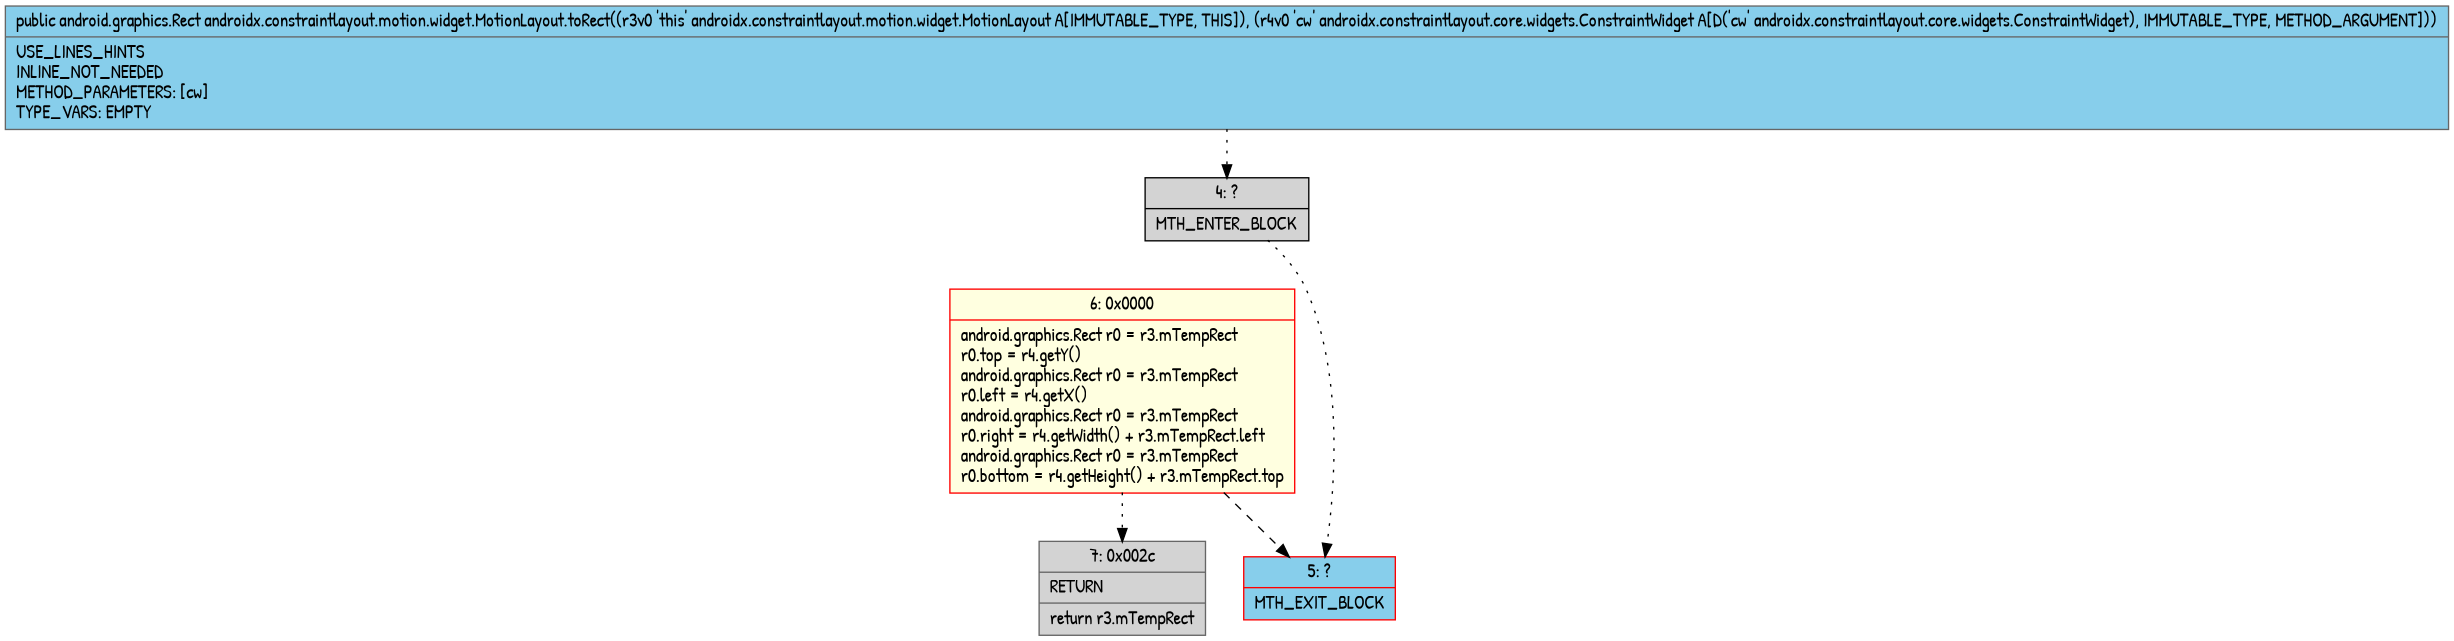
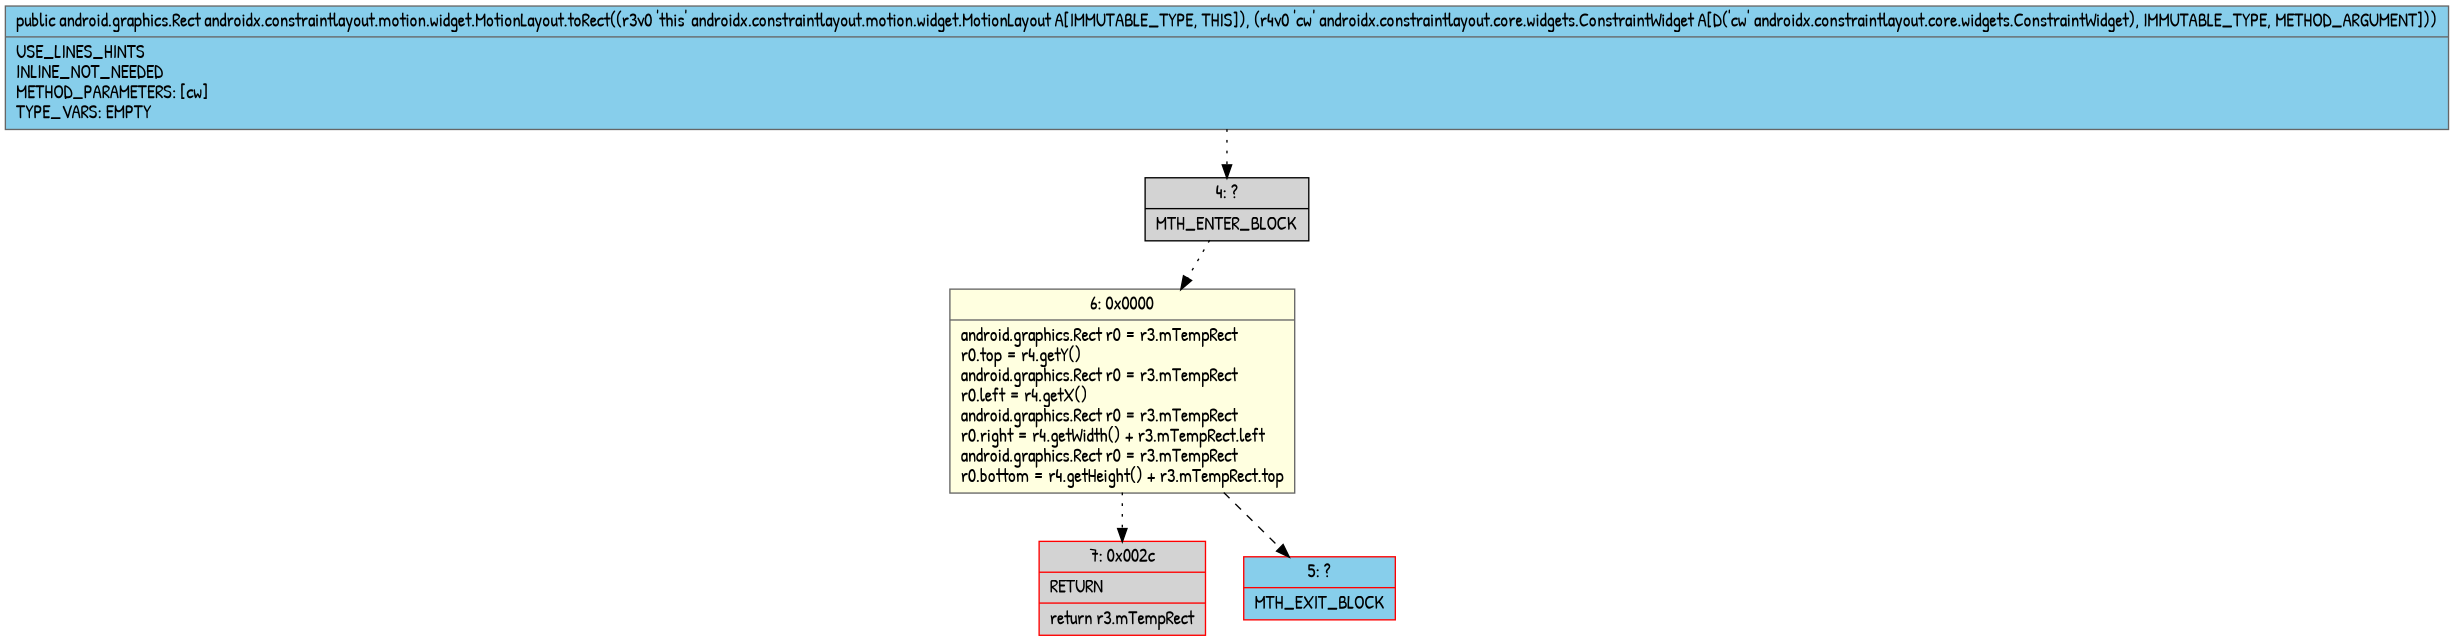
(1330, 384) -> (1199, 259)
(1122, 391) -> (1122, 391)
(1122, 588) -> (1122, 588)
